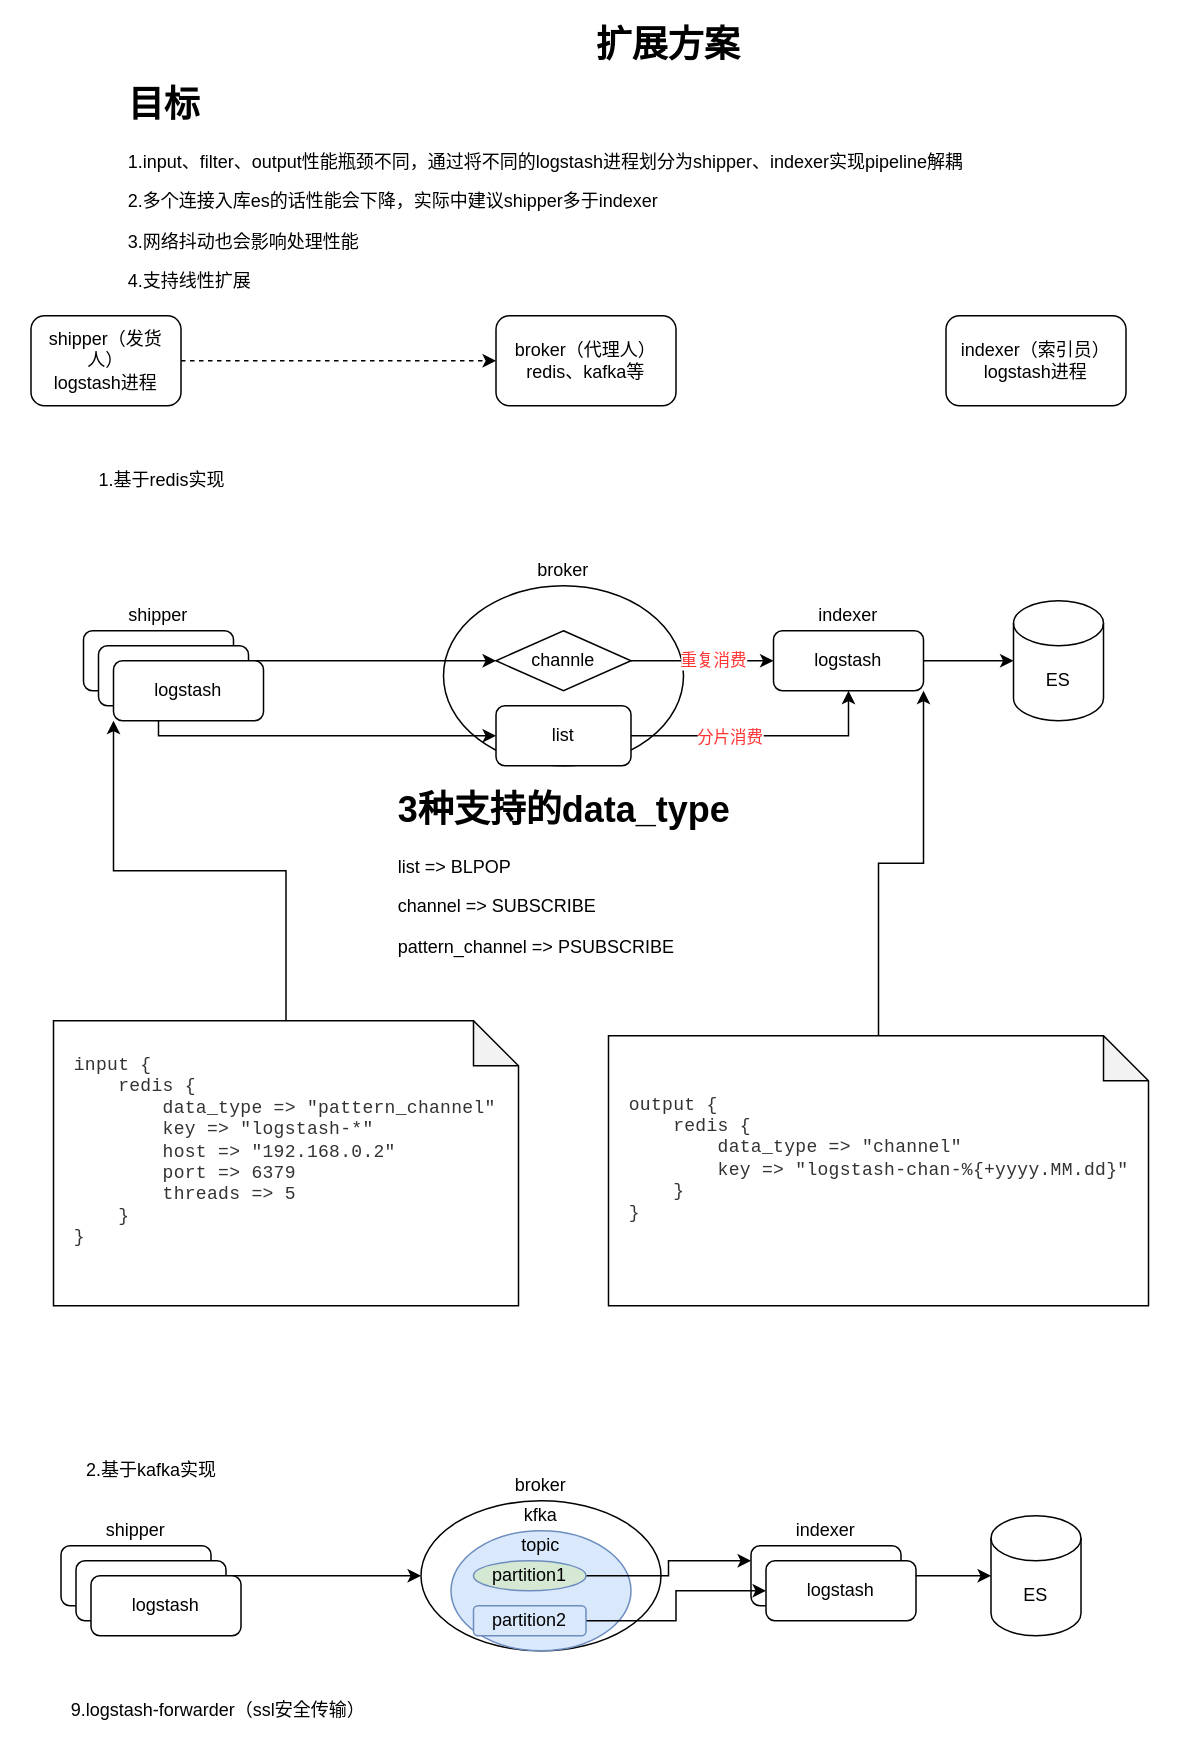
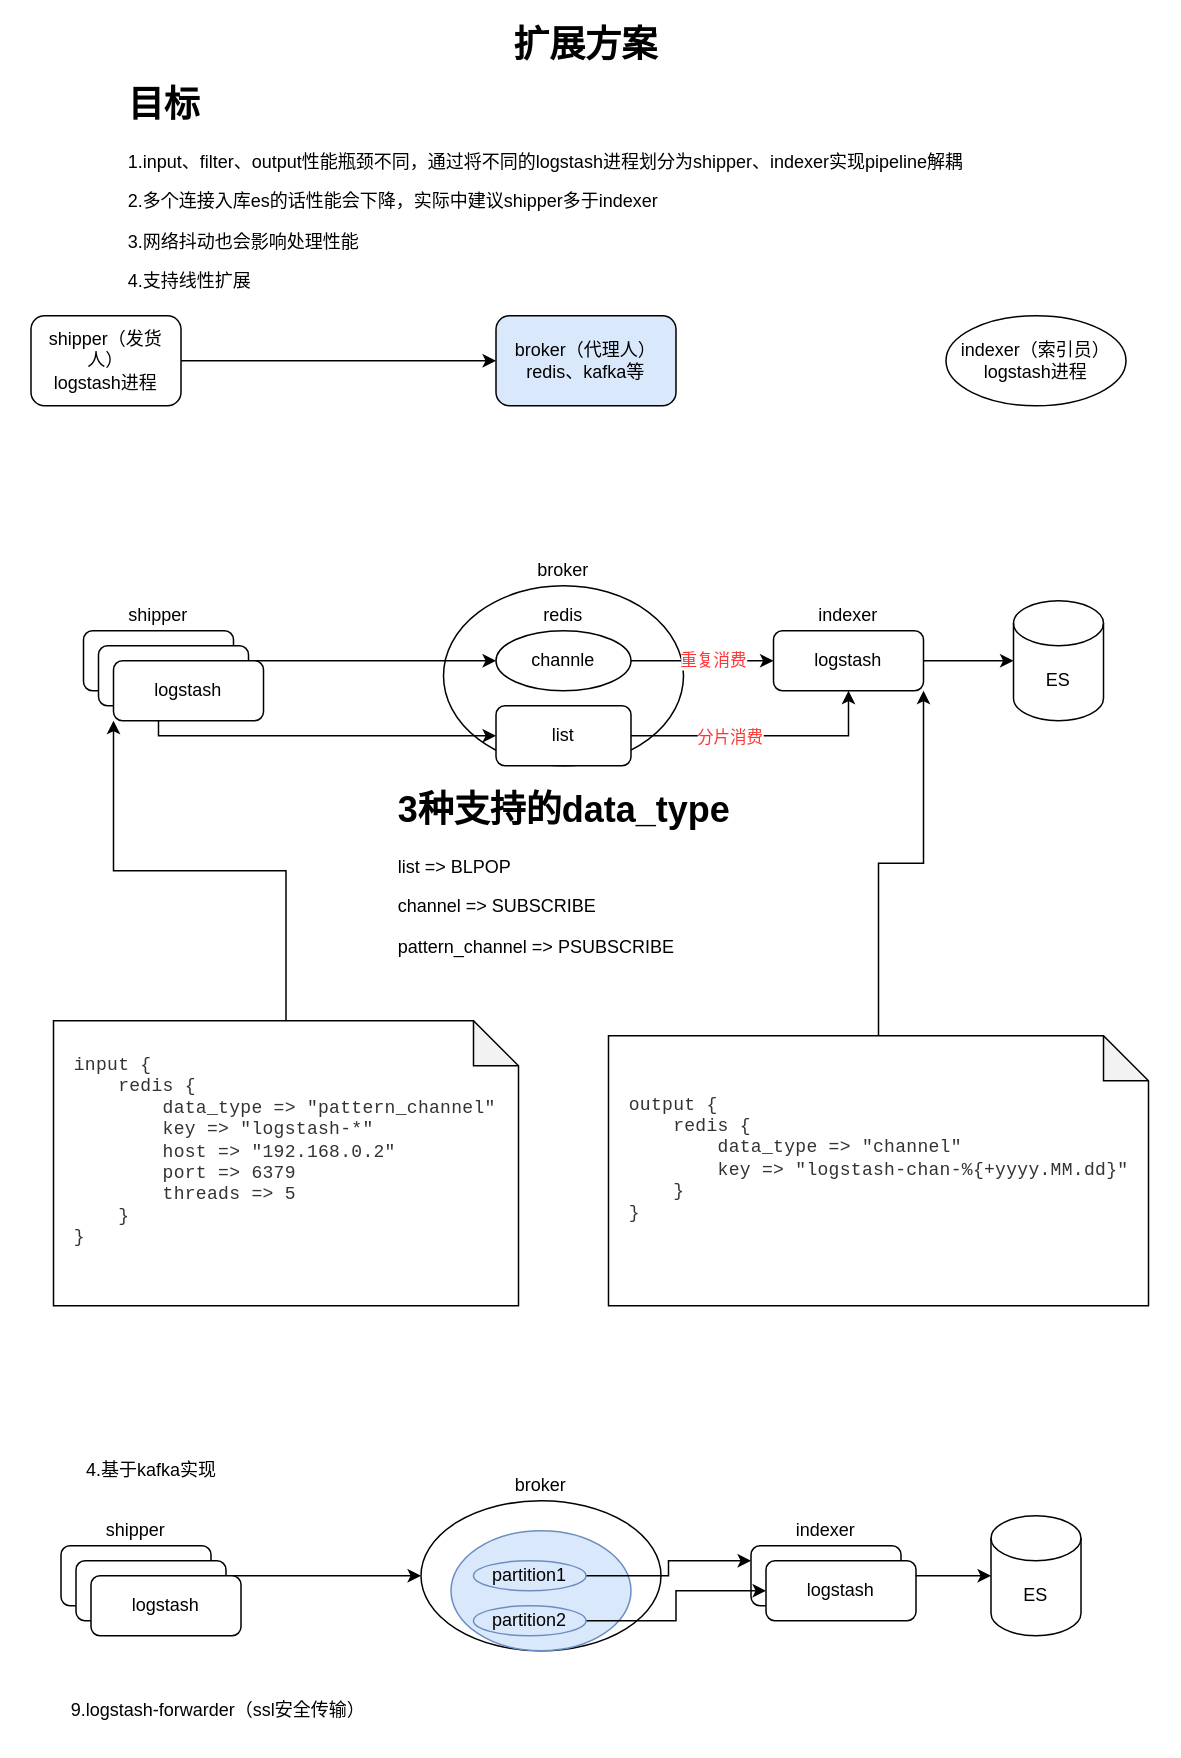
(668, 46) -> (586, 46)
(335, 361) -> (335, 361)
(586, 361) -> (586, 361)
(1036, 361) -> (1036, 361)
(162, 481) -> none
none -> (563, 616)
(563, 661) -> (563, 661)
(152, 1471) -> (152, 1471)
(541, 1516) -> none
(541, 1546) -> none
(530, 1576) -> (530, 1576)
(530, 1621) -> (530, 1621)
